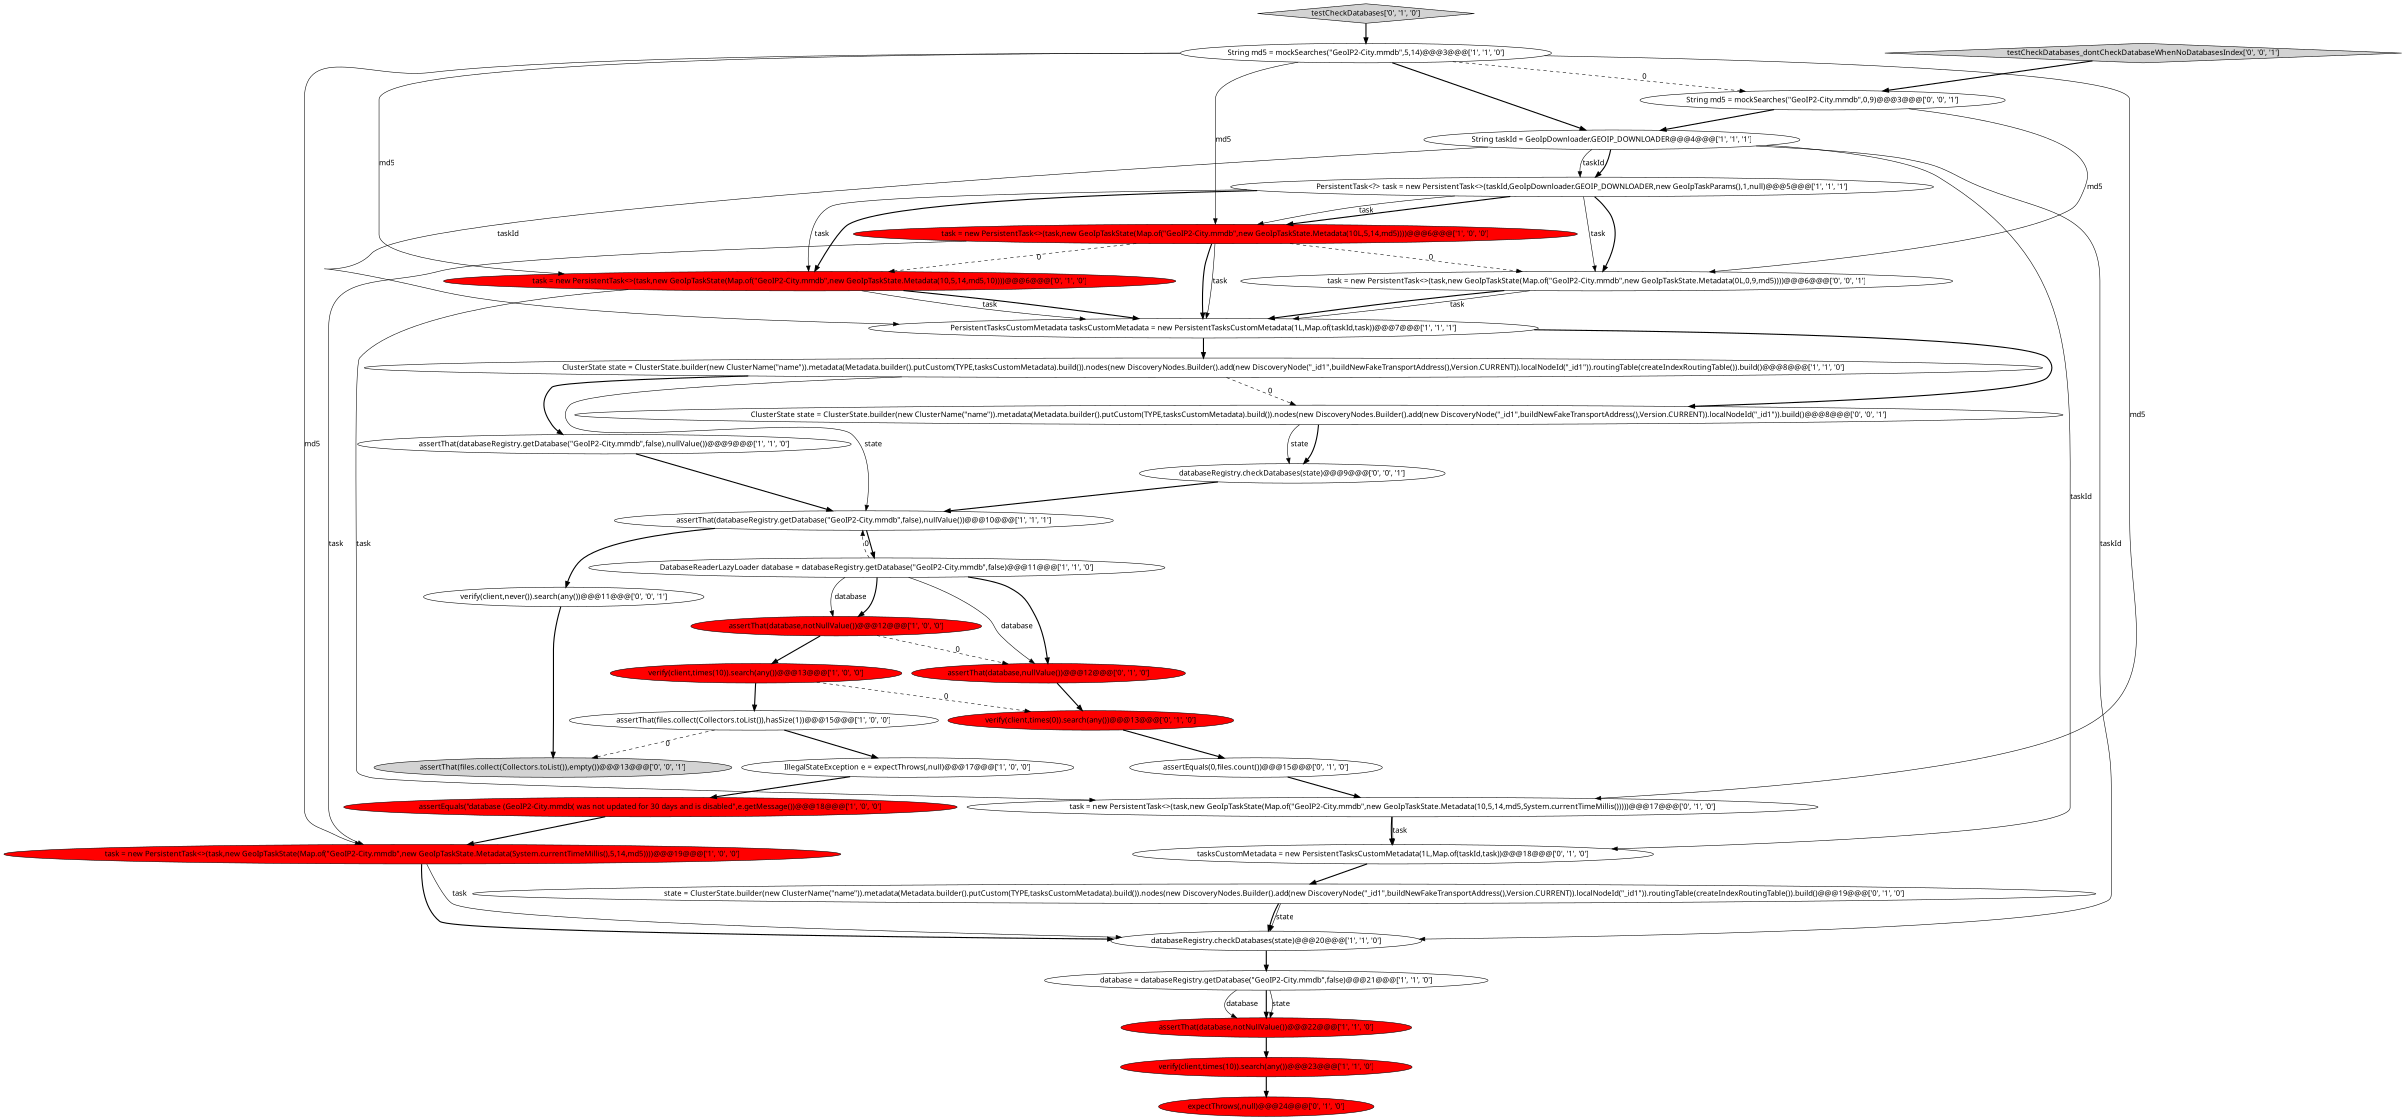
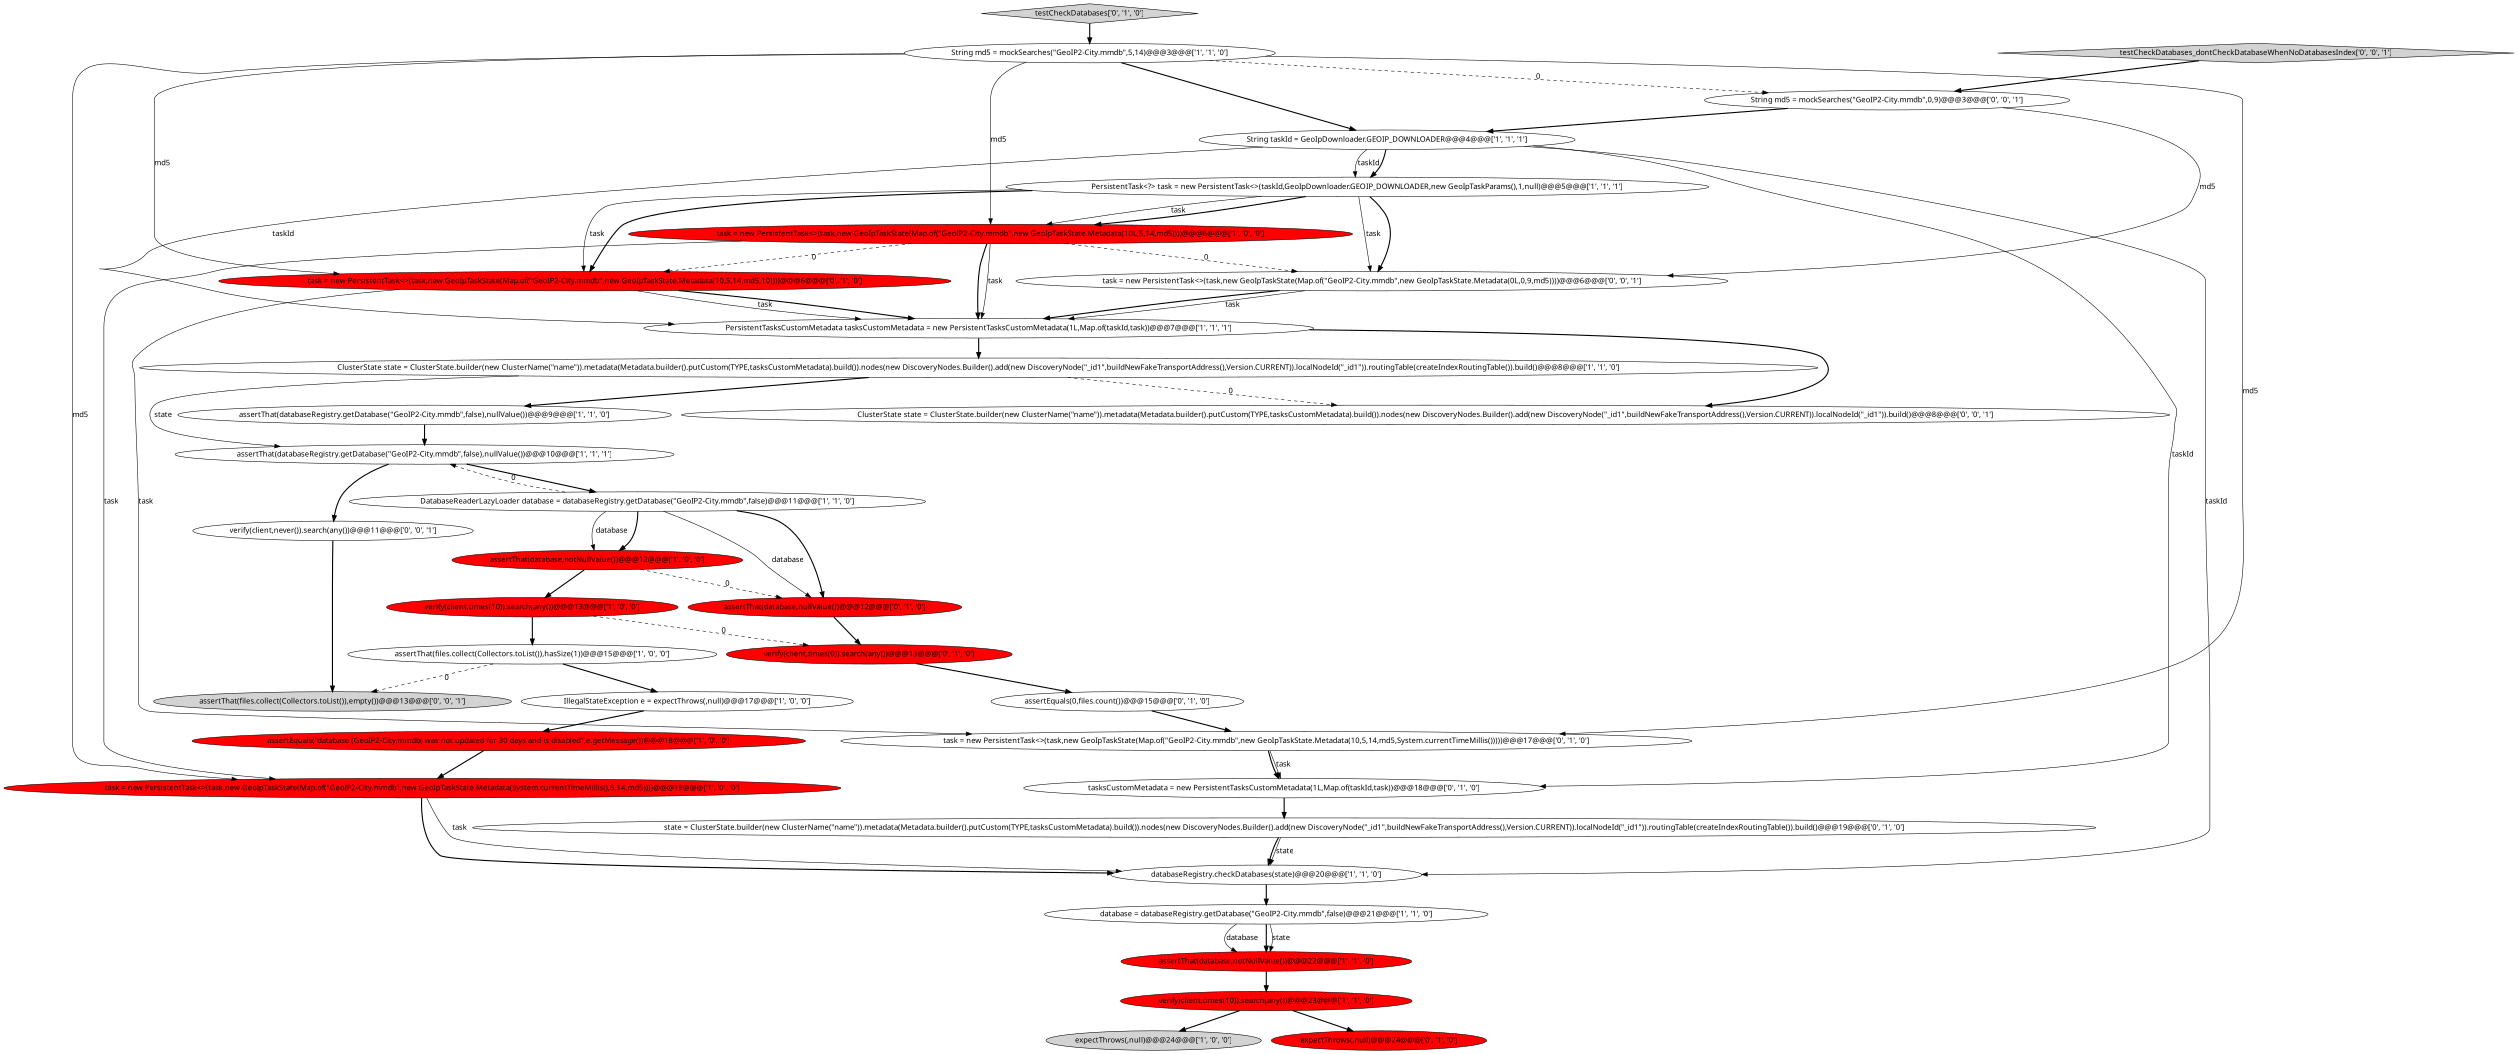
(1292, 473) -> none
none -> (1154, 1041)
